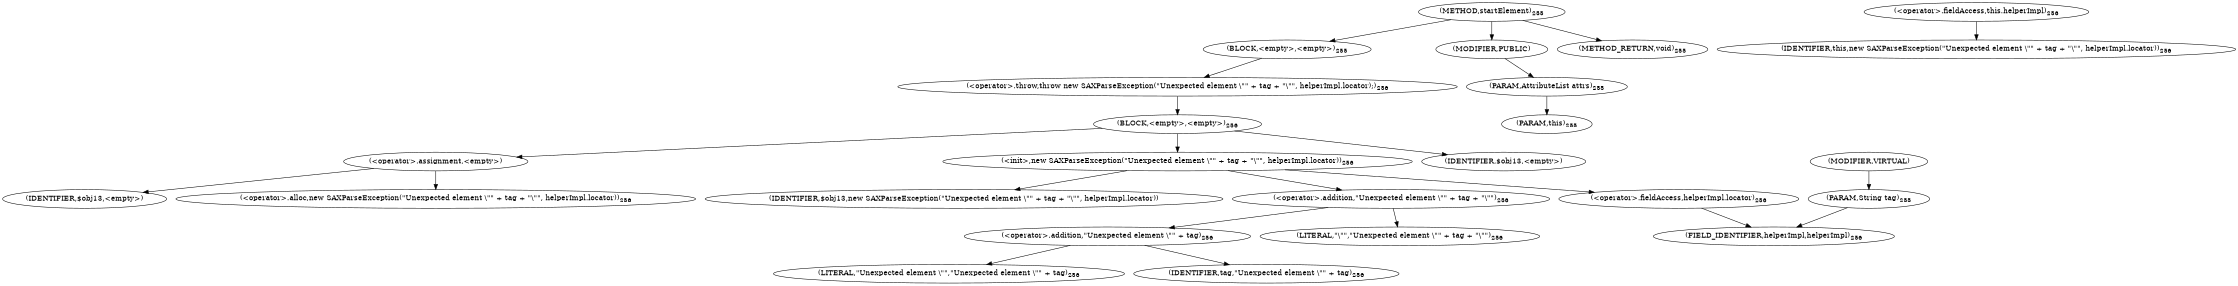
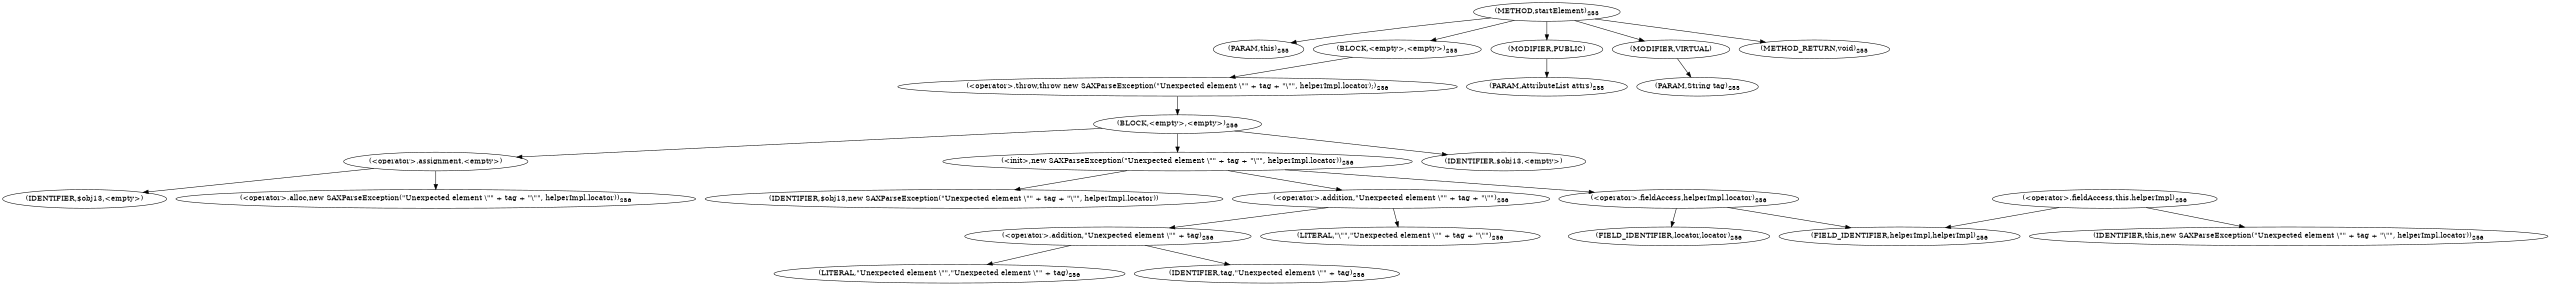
none -> (1607, 30)
(1547, 103) -> (1393, 29)
(1825, 216) -> (2005, 217)
none -> (1669, 236)
